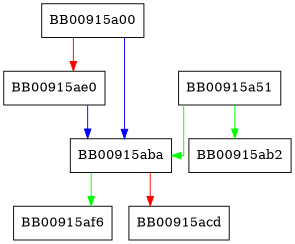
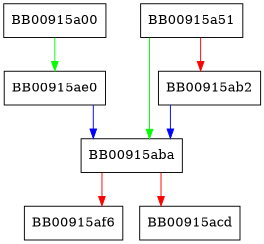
(73, 50) -> (55, 50)
(124, 84) -> (170, 117)
(235, 117) -> (201, 50)
(91, 185) -> (102, 185)
